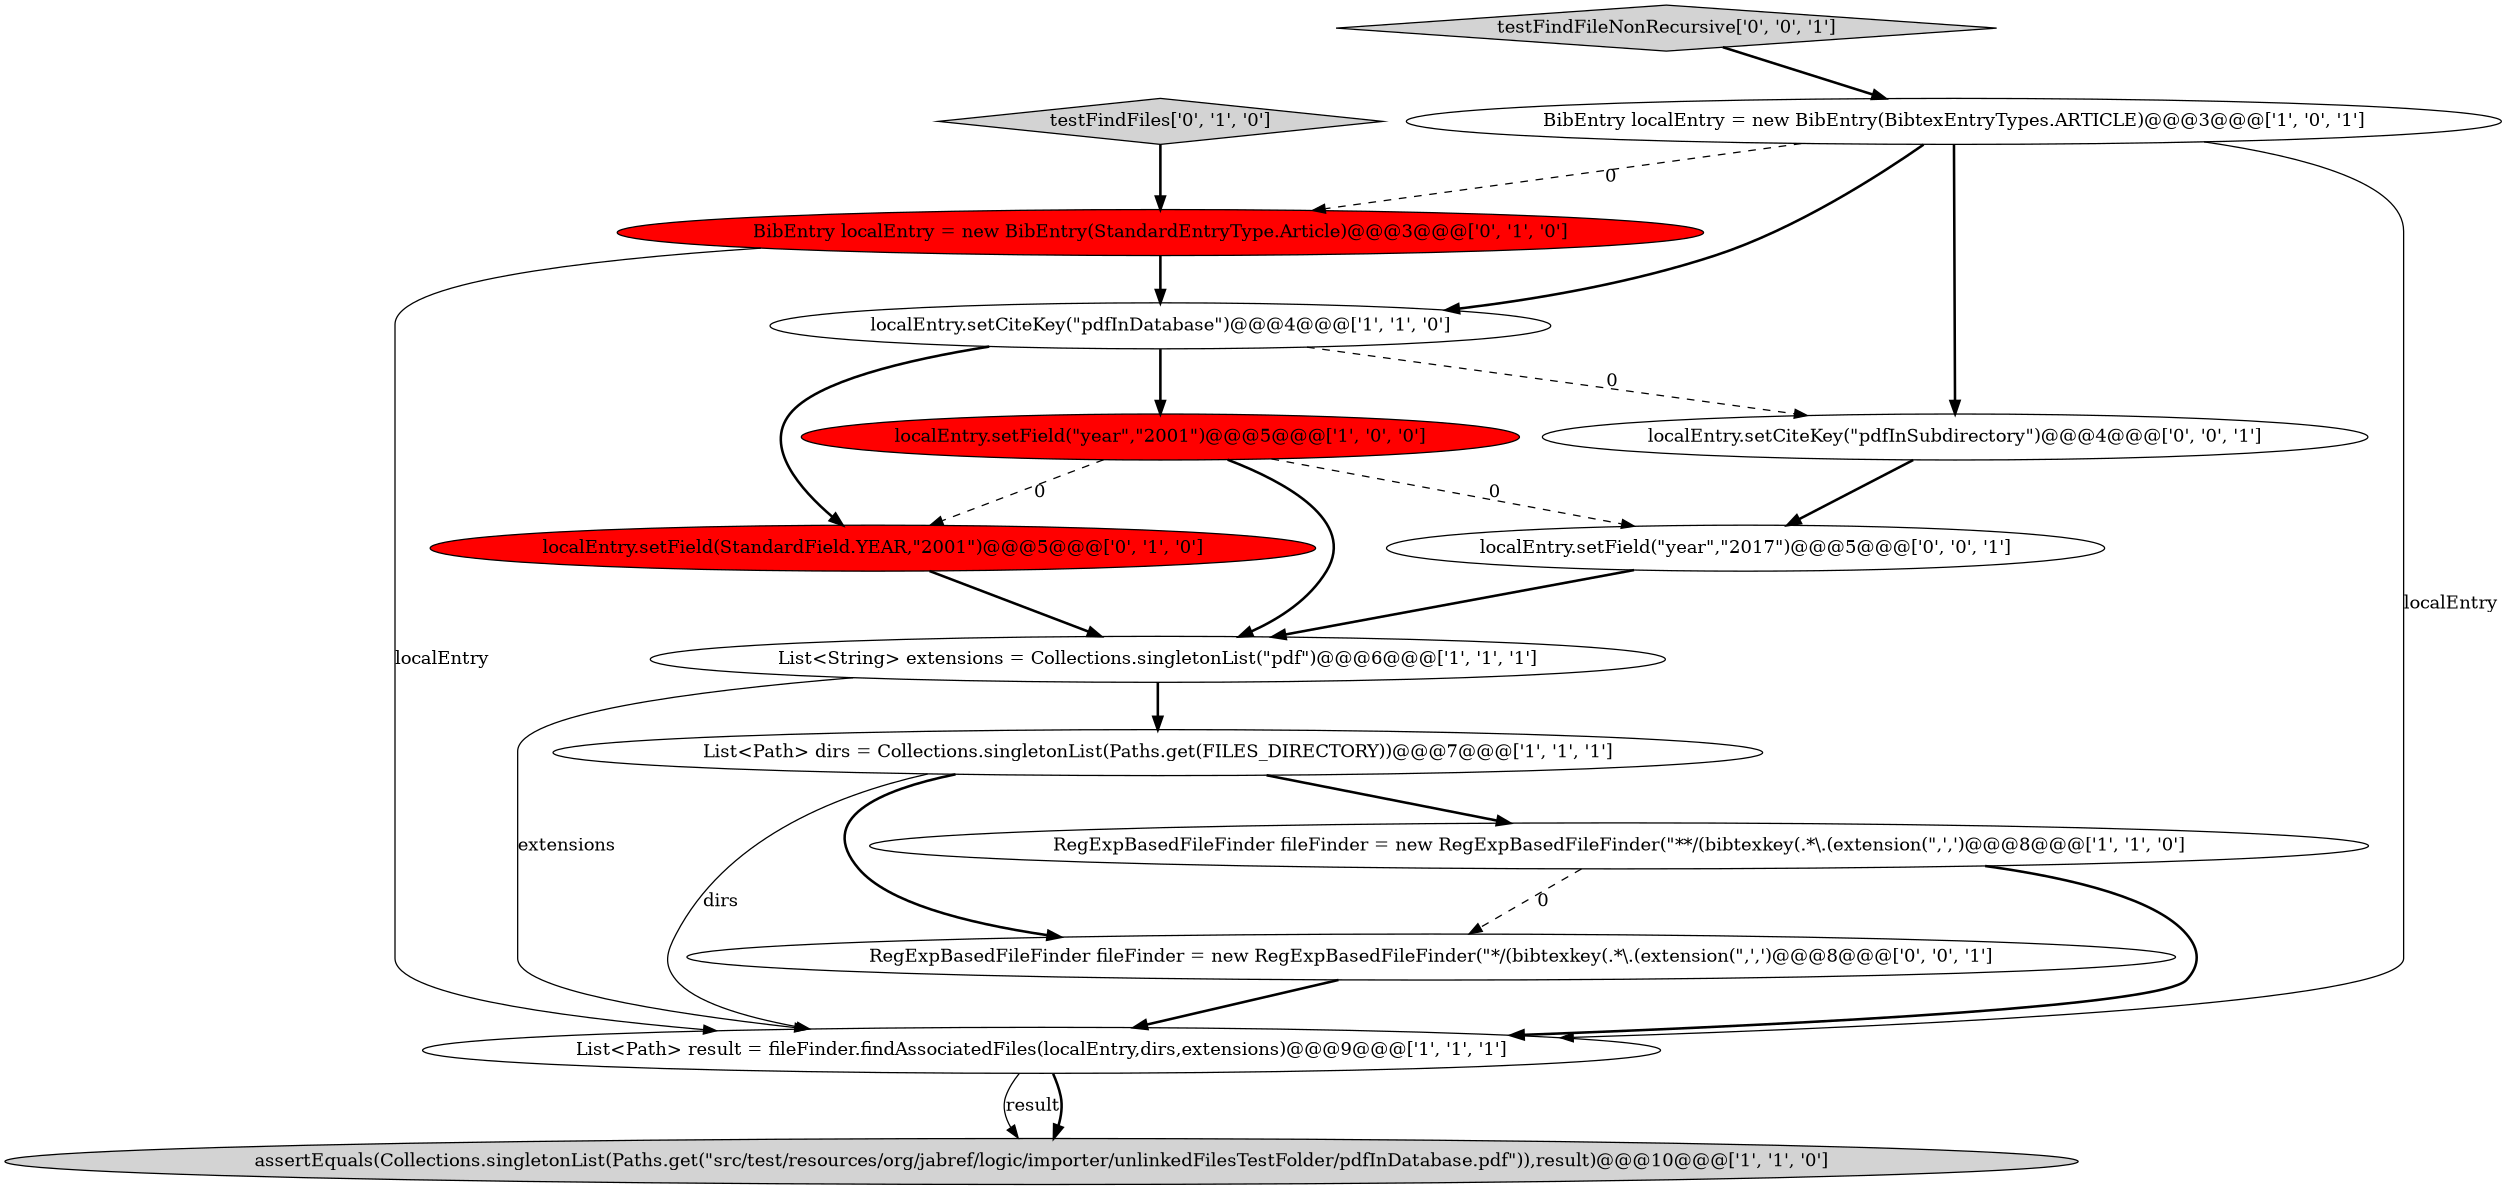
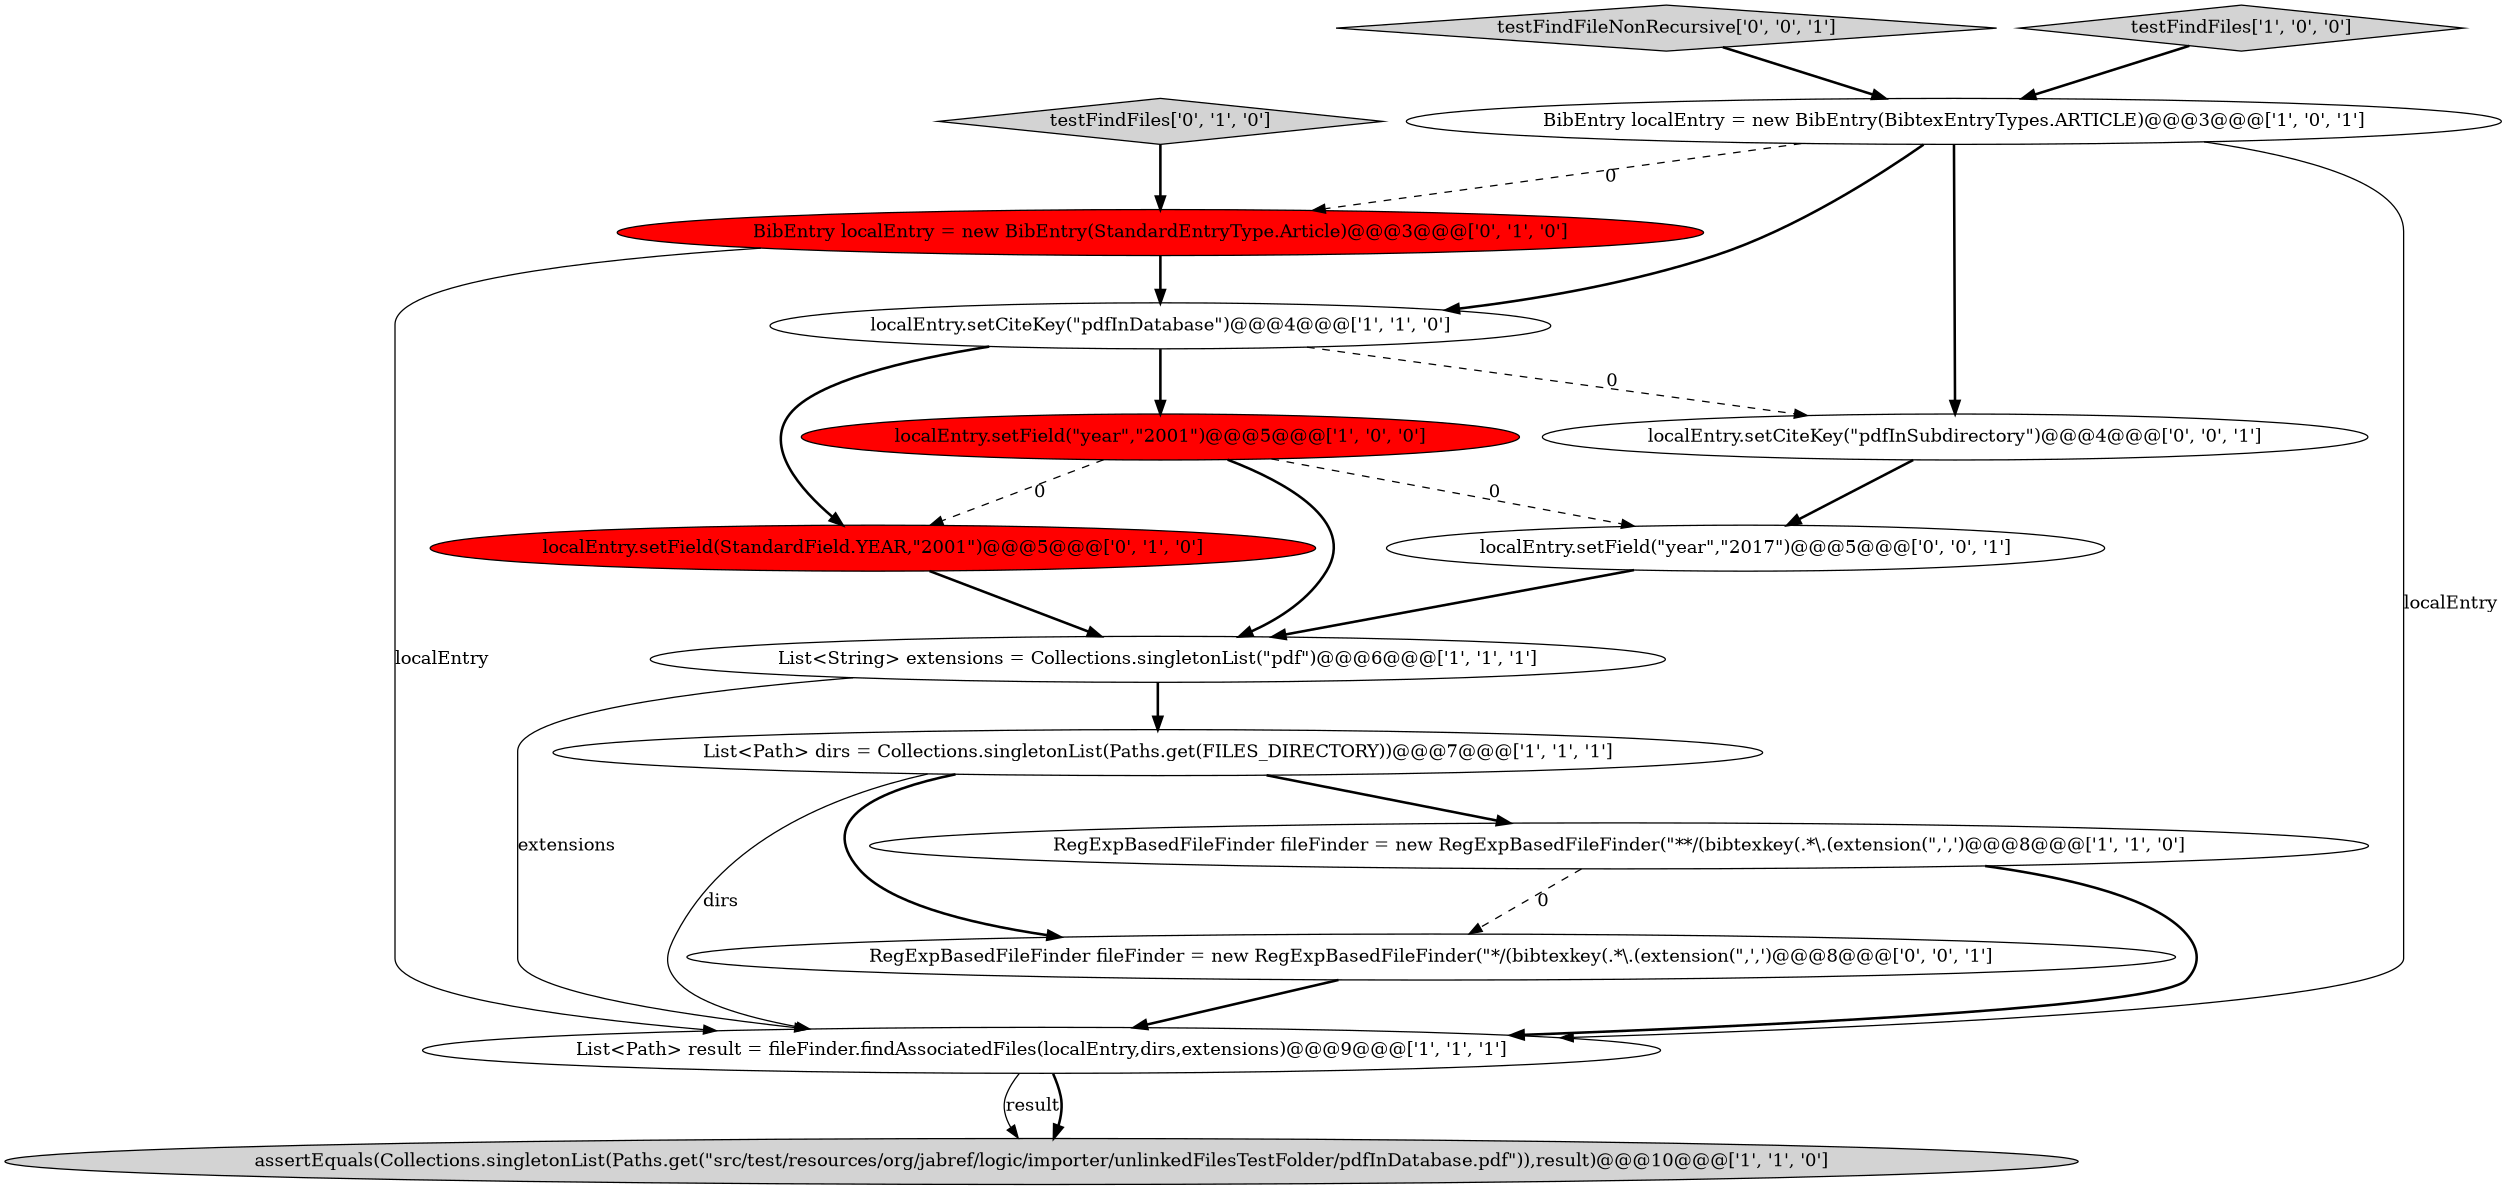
none -> (2241, 28)
